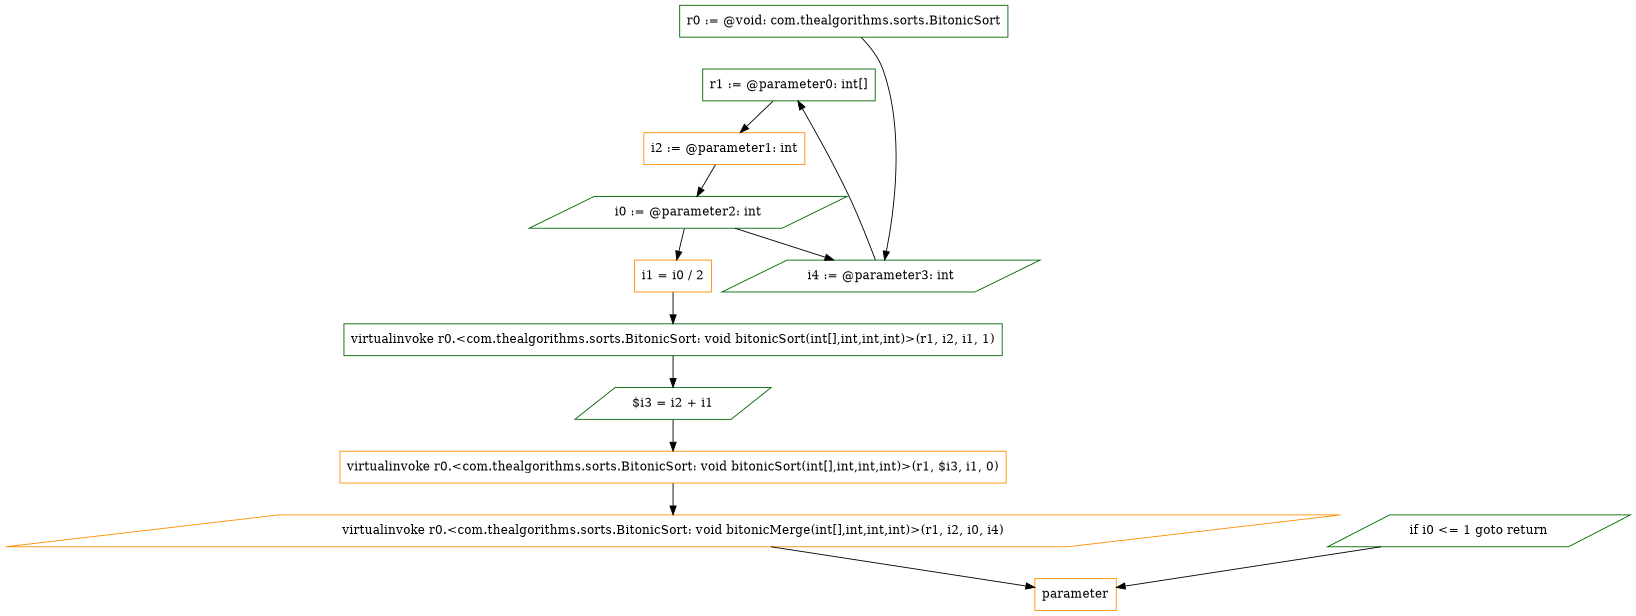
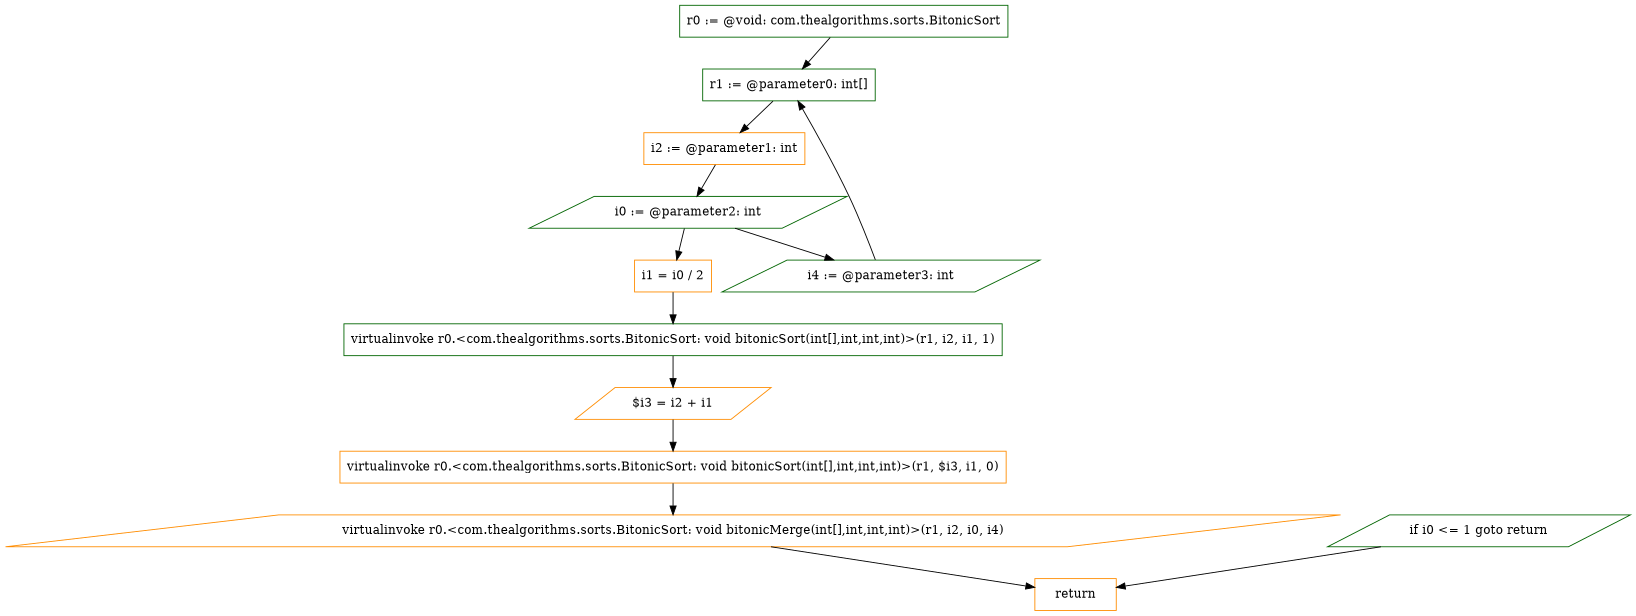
(896, 140) -> (819, 50)
(673, 403) -> (673, 403)
(1076, 595) -> (1076, 595)
